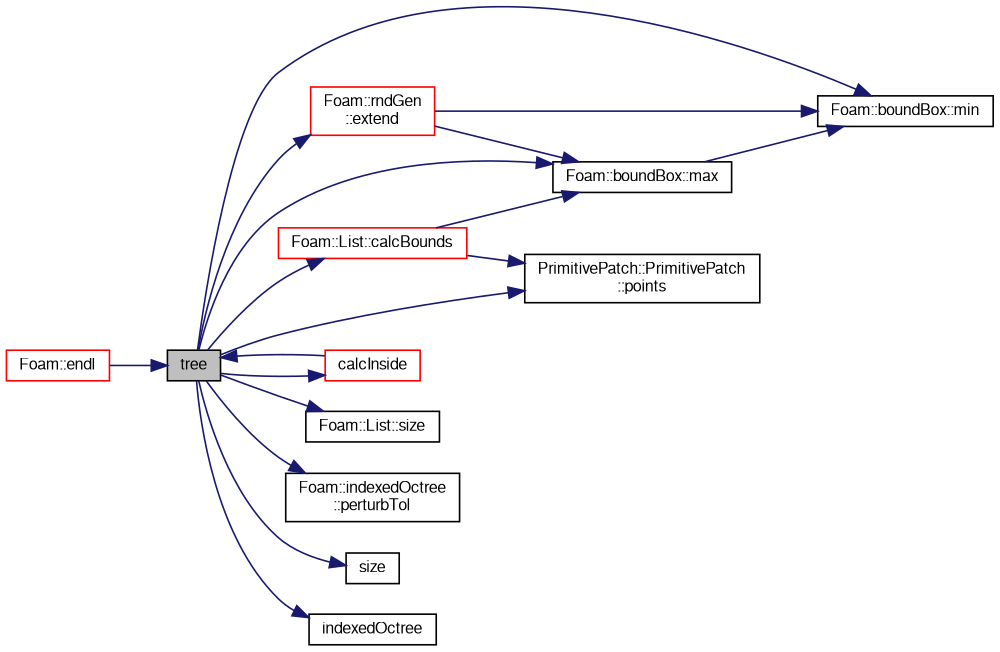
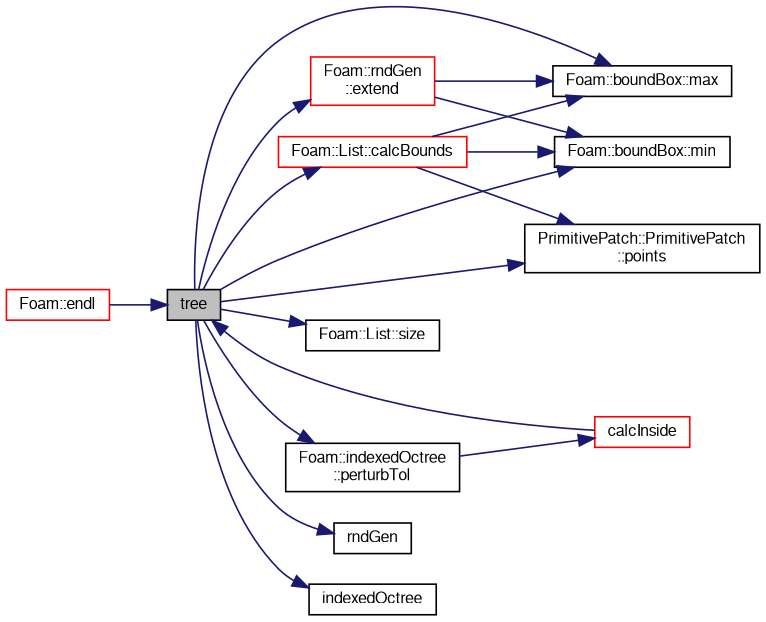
(766, 146) -> (503, 152)
(265, 376) -> (519, 448)
(373, 568) -> (373, 538)
